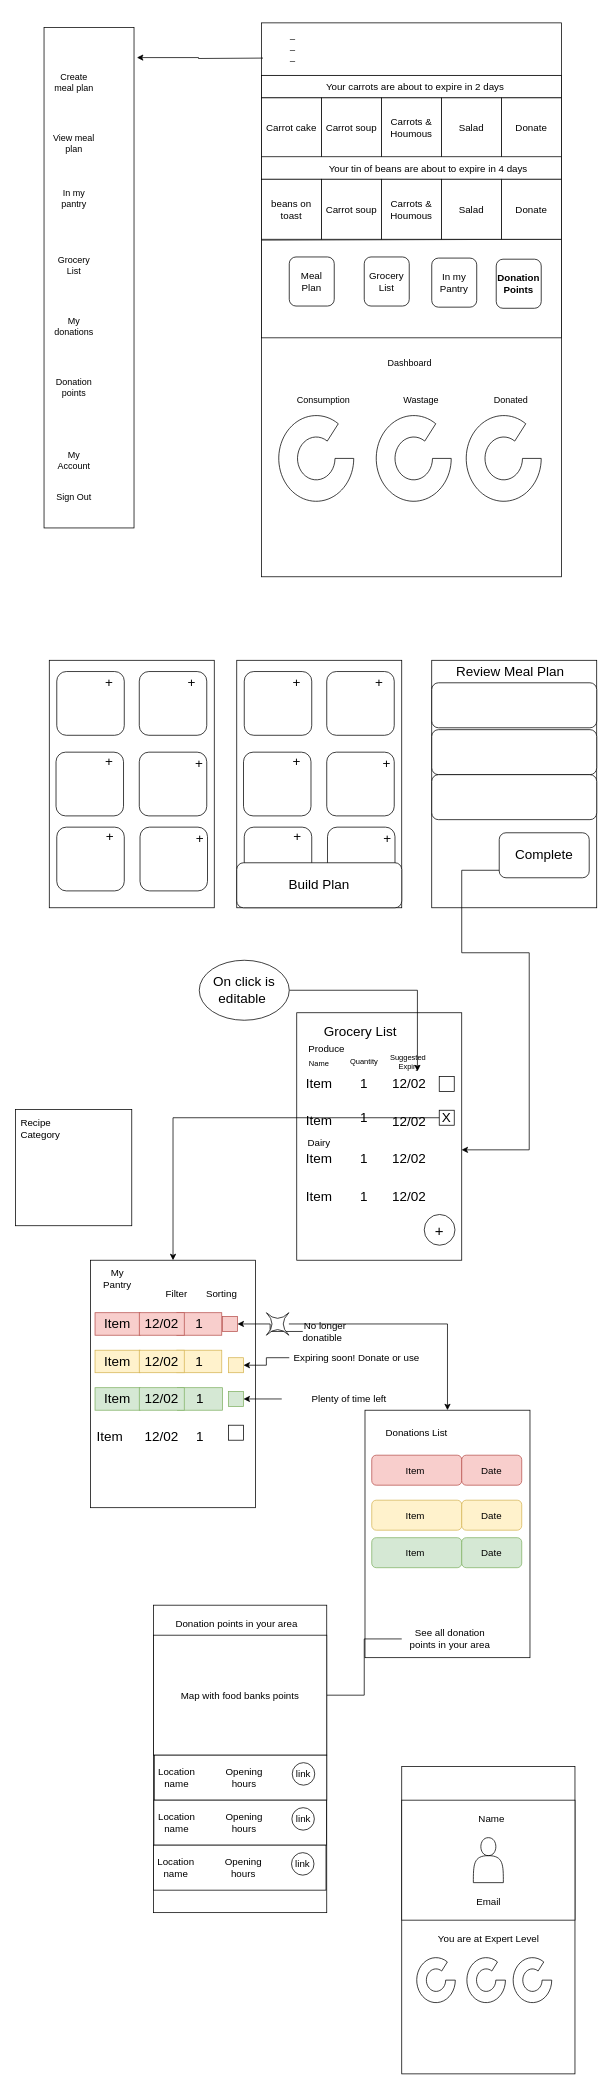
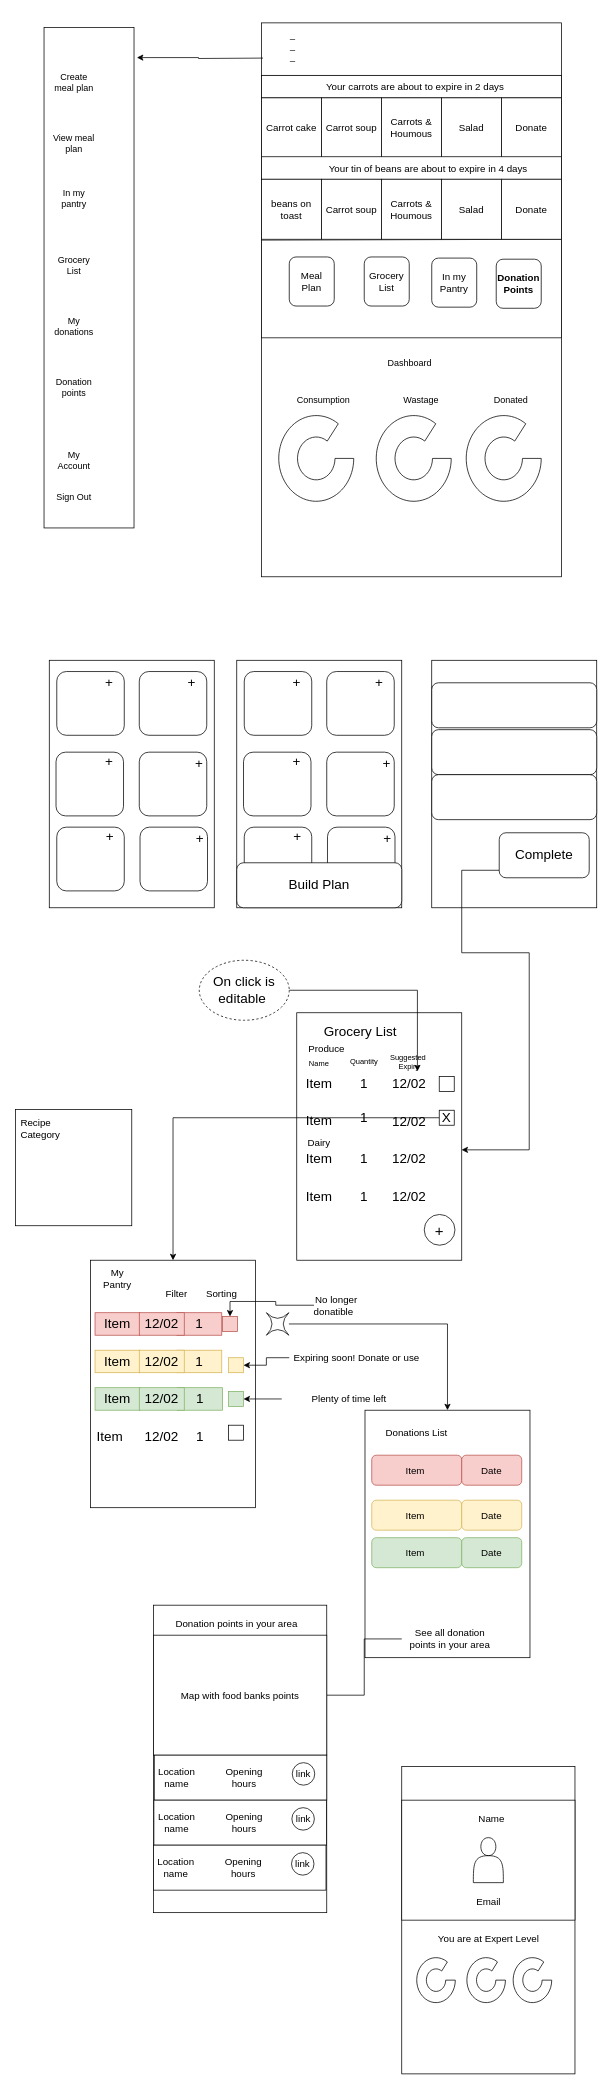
(510, 672) -> none
(244, 990) -> (244, 990)
(325, 1332) -> (336, 1305)
